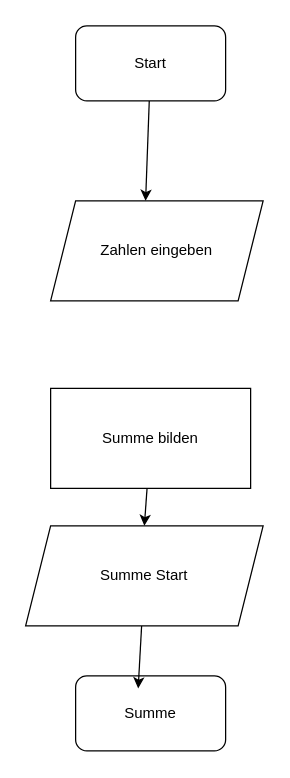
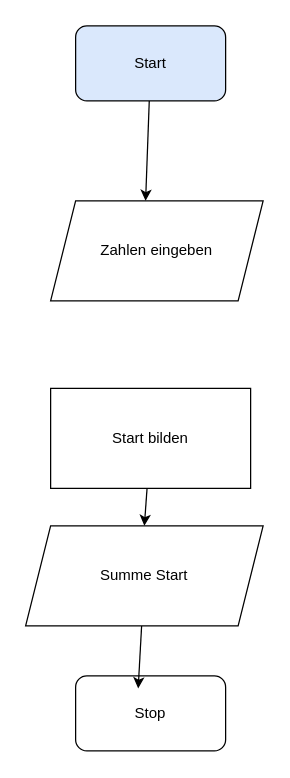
(151, 63) -> (151, 63)
(151, 438) -> (151, 438)
(151, 713) -> (151, 713)
